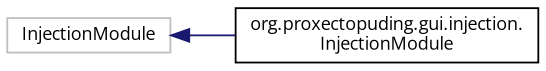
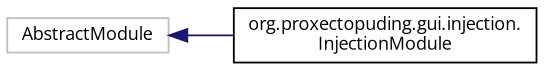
(89, 35) -> (88, 35)
